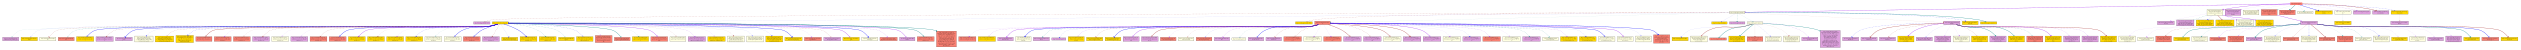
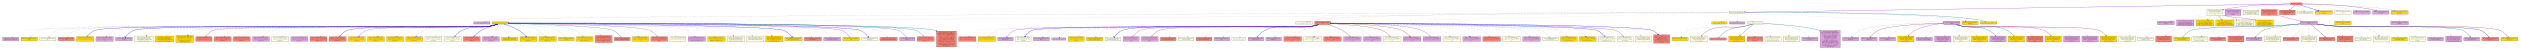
(1304, 23) -> (1304, 23)
(1113, 39) -> (1113, 39)
(2472, 39) -> (2472, 39)
